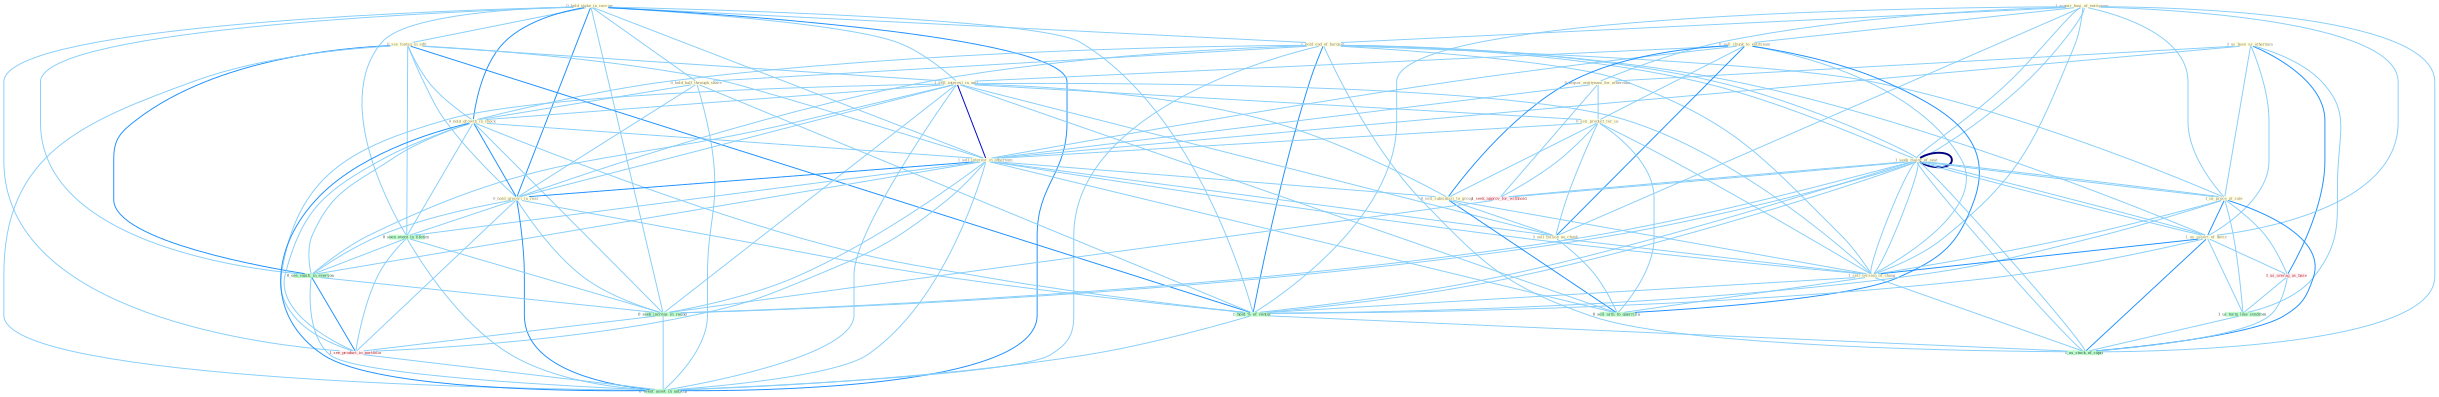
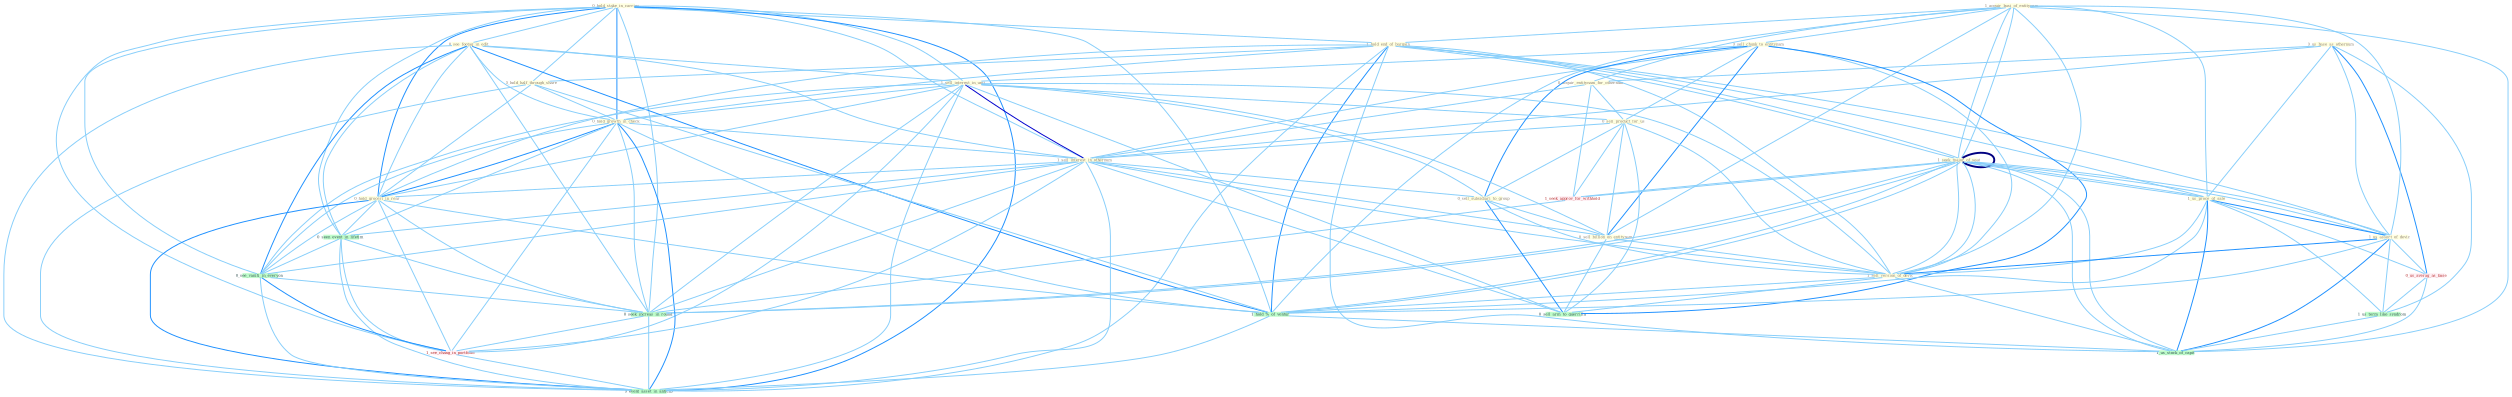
none -> (559, 179)
(751, 179) -> (715, 180)
(1556, 237) -> (1607, 237)
(1872, 276) -> (1891, 276)
(356, 353) -> (451, 353)
